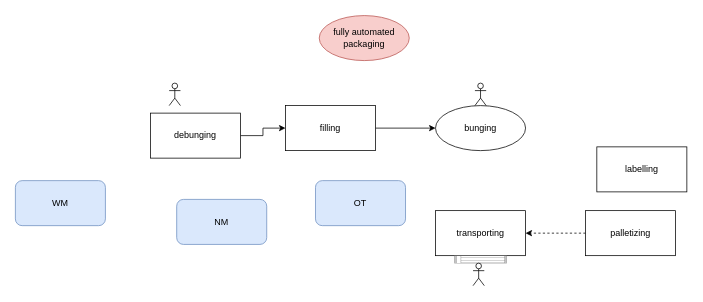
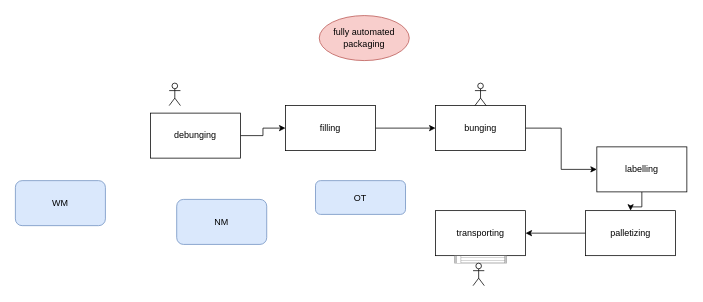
(480, 128) -> (480, 128)
none -> (561, 162)
(360, 203) -> (360, 197)
none -> (639, 207)
(557, 233) -> (557, 233)
